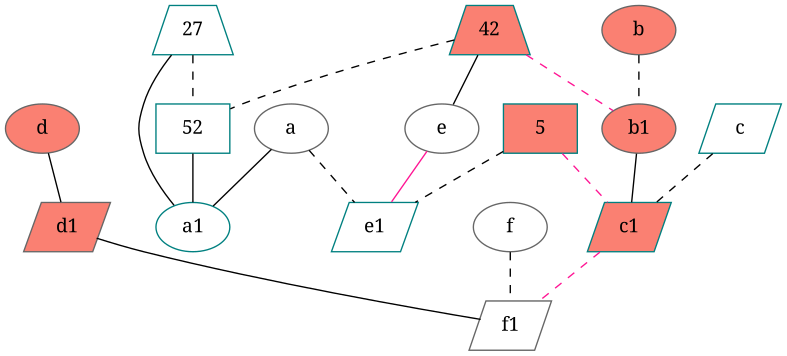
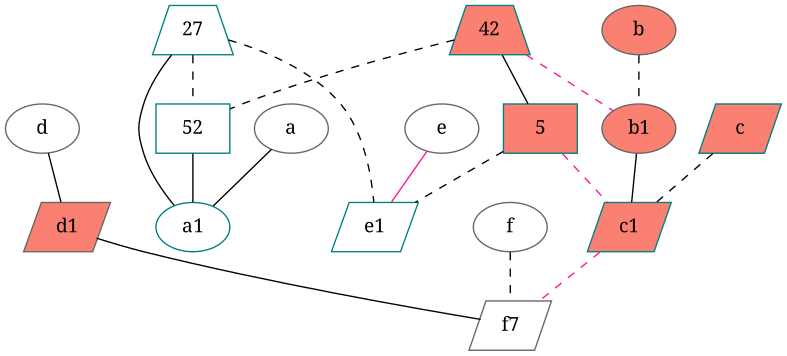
(466, 80) -> (515, 79)
(42, 129) -> (42, 129)
(740, 129) -> (740, 129)
(332, 176) -> (332, 95)
(510, 326) -> (510, 326)
